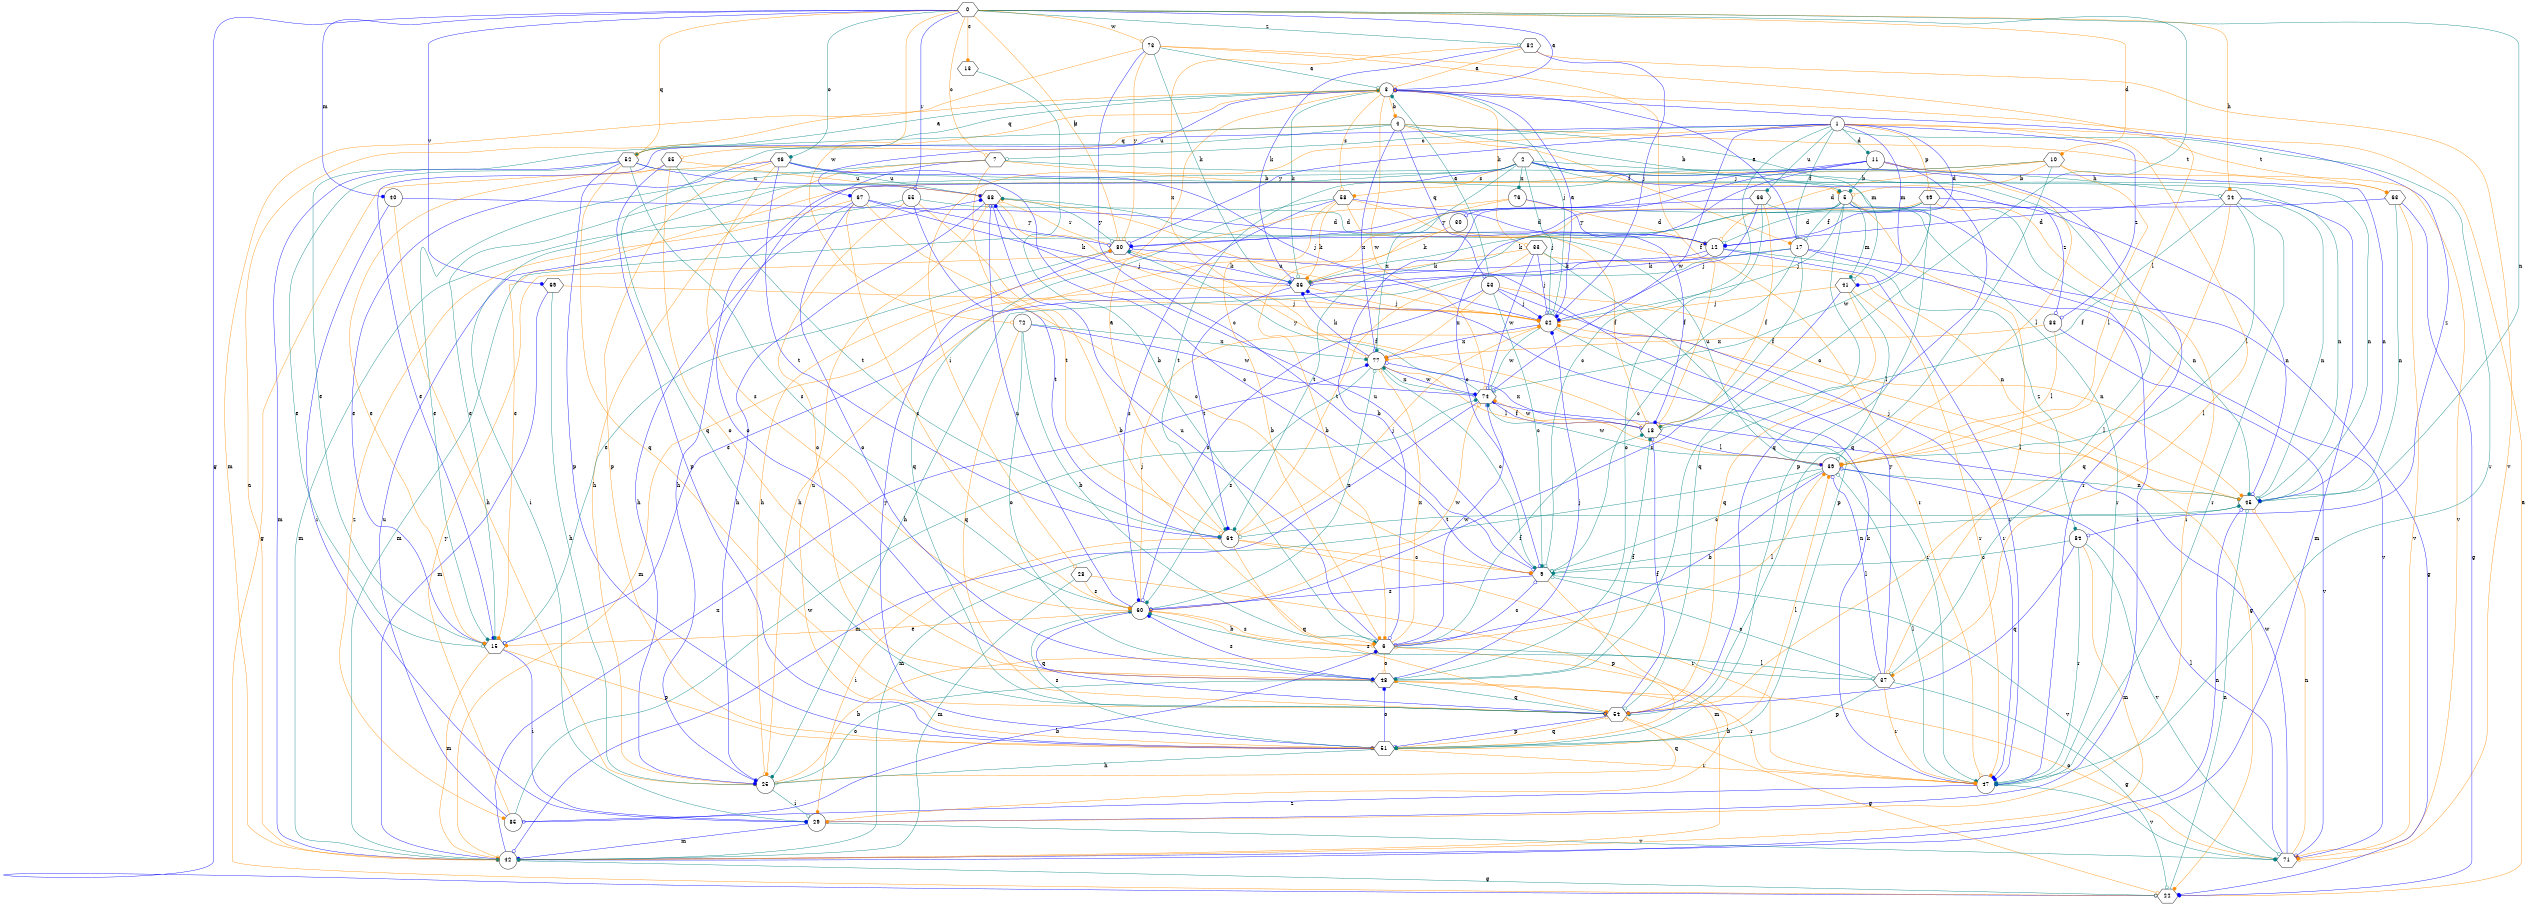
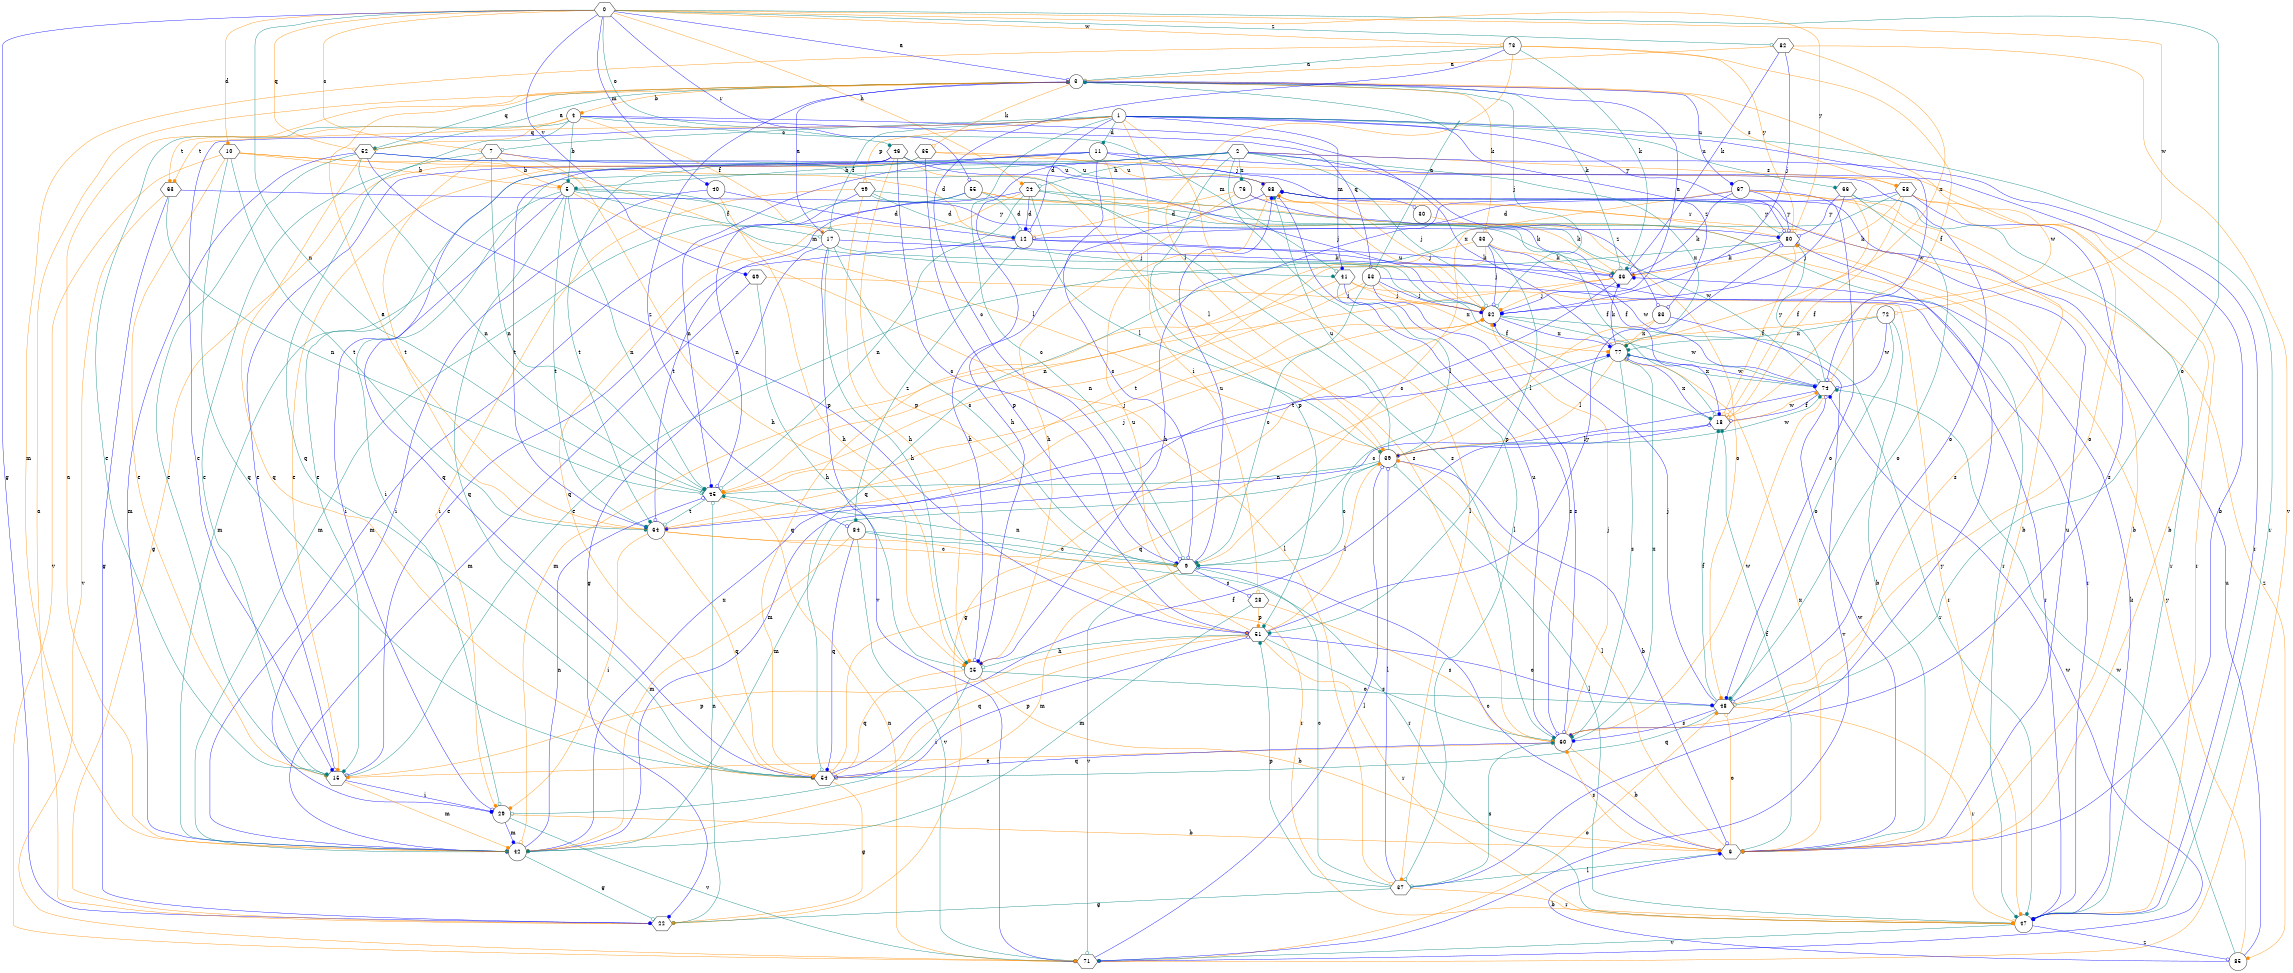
(968, 69) -> none
(1342, 593) -> (1221, 583)
